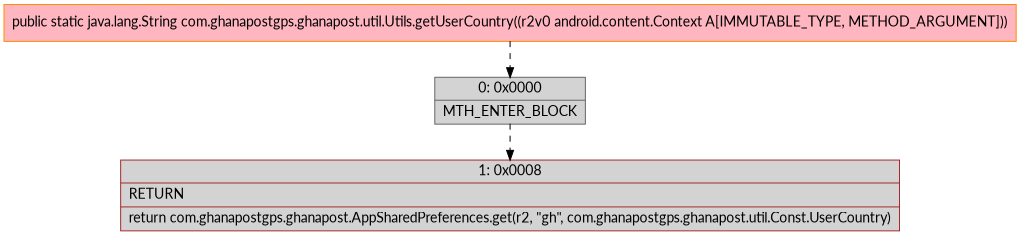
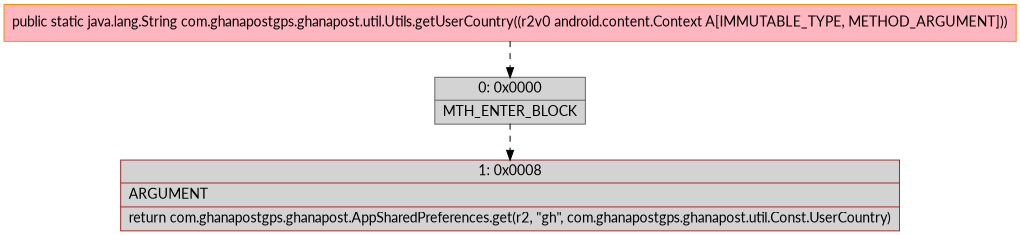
(157, 194) -> (169, 194)
